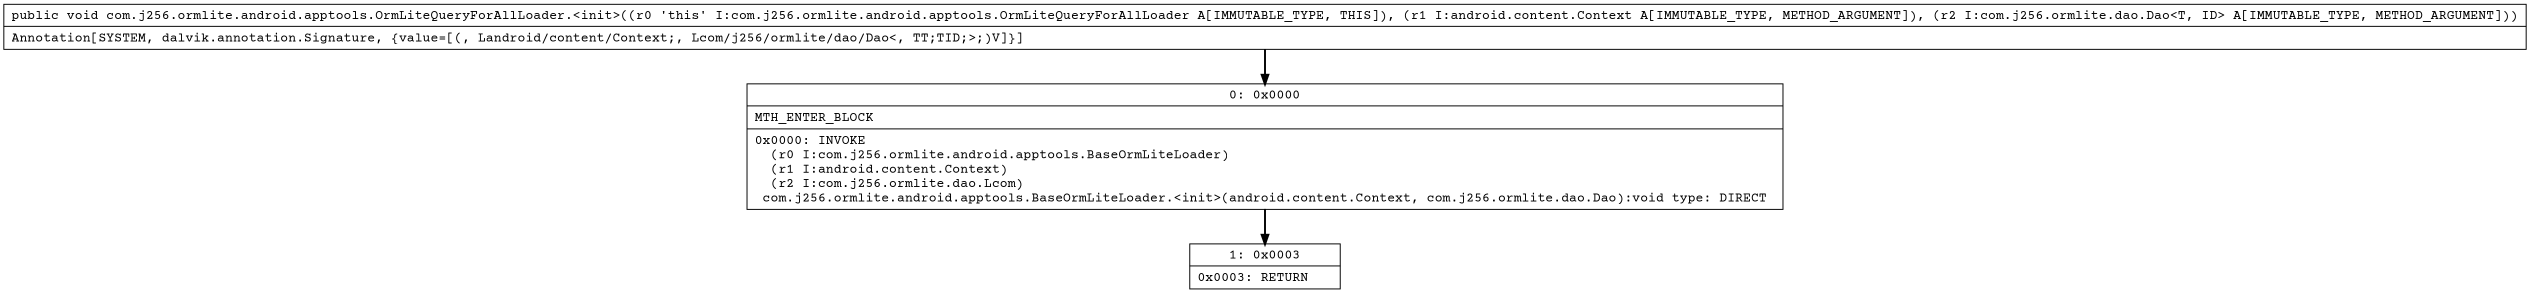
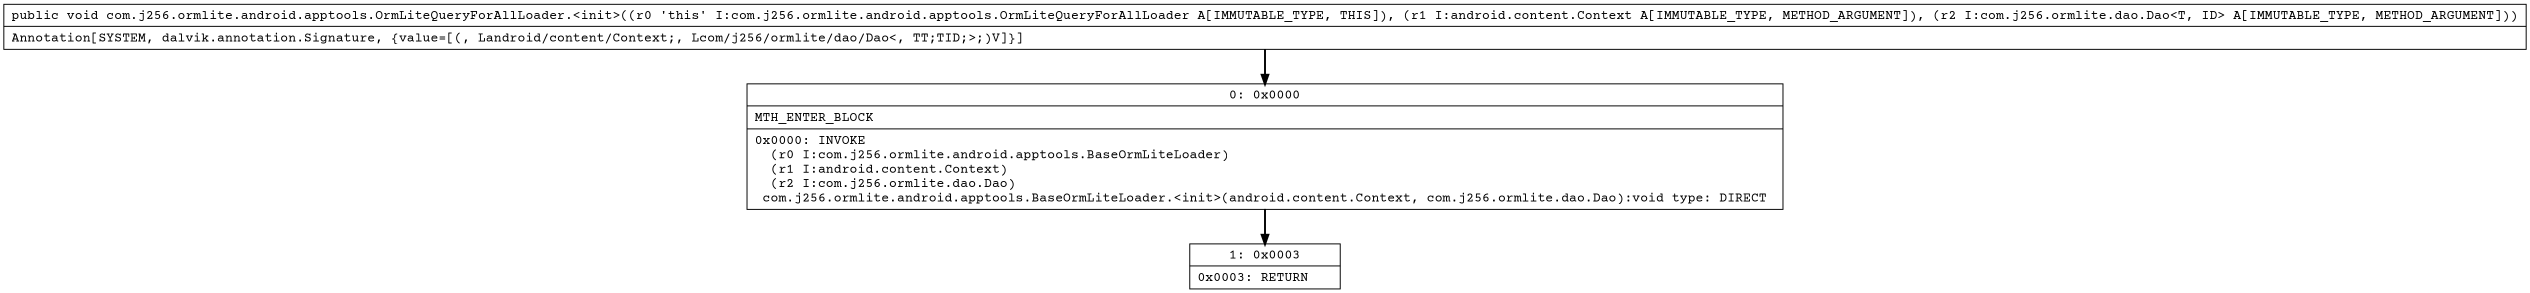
(889, 183) -> (886, 183)
